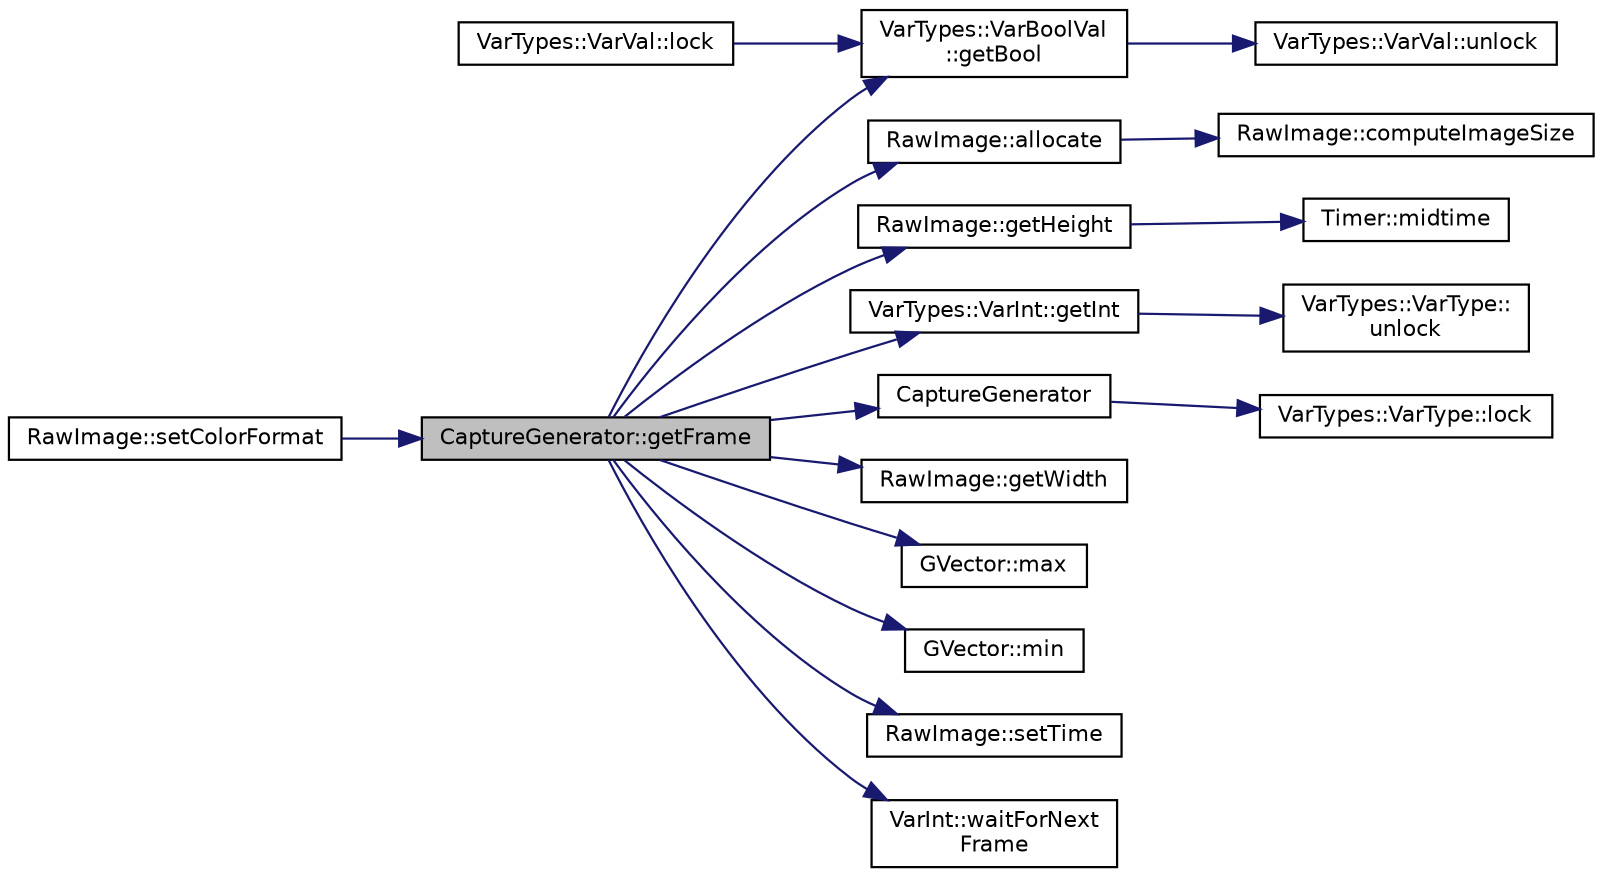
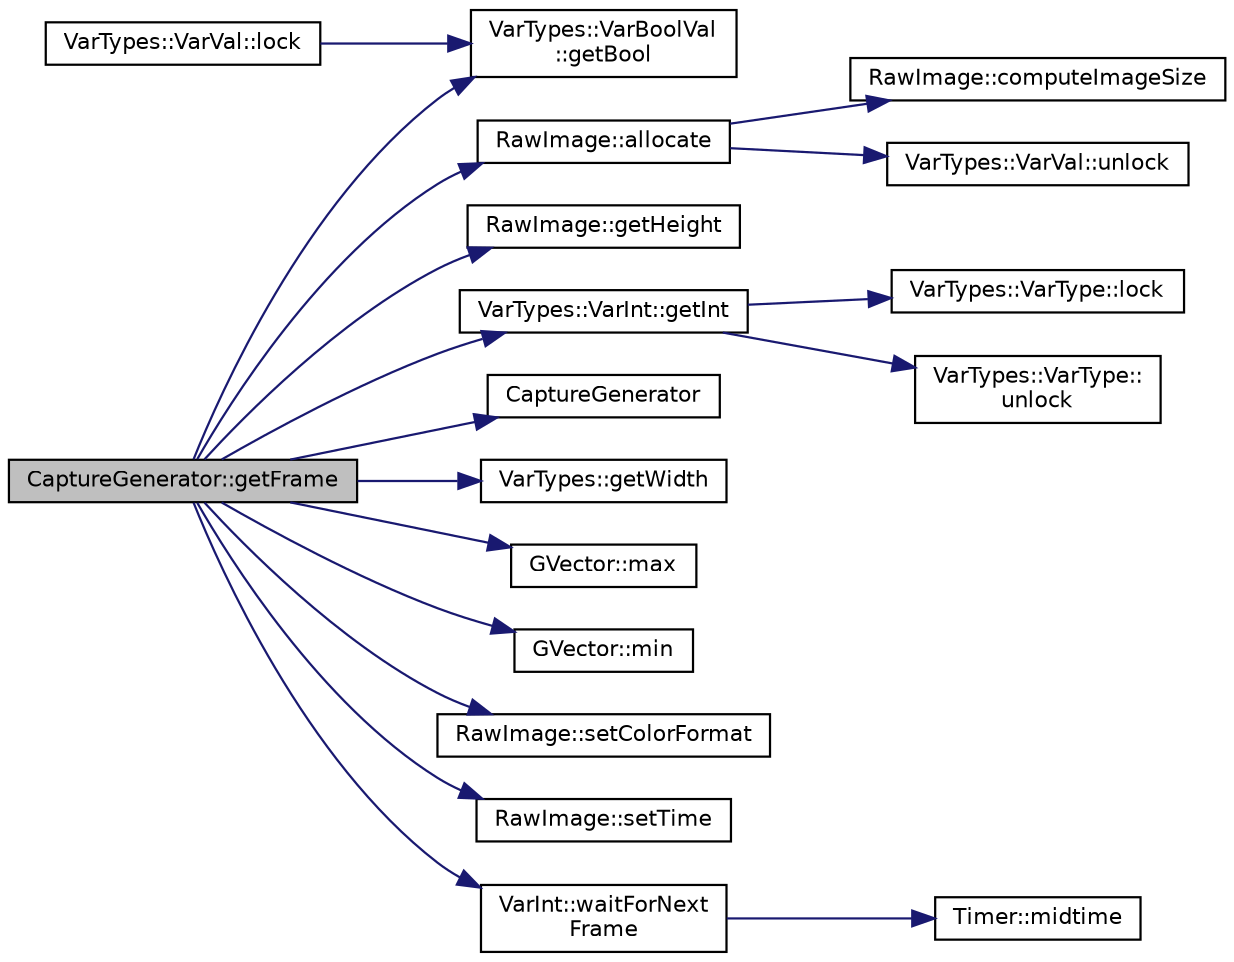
(1180, 44) -> (797, 152)
(1206, 223) -> (819, 918)
(1174, 405) -> (808, 302)
(371, 439) -> (327, 619)
(994, 481) -> (604, 481)
